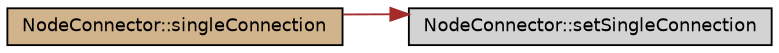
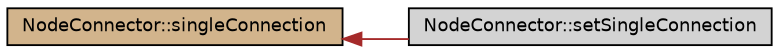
(367, 14) -> (385, 39)
